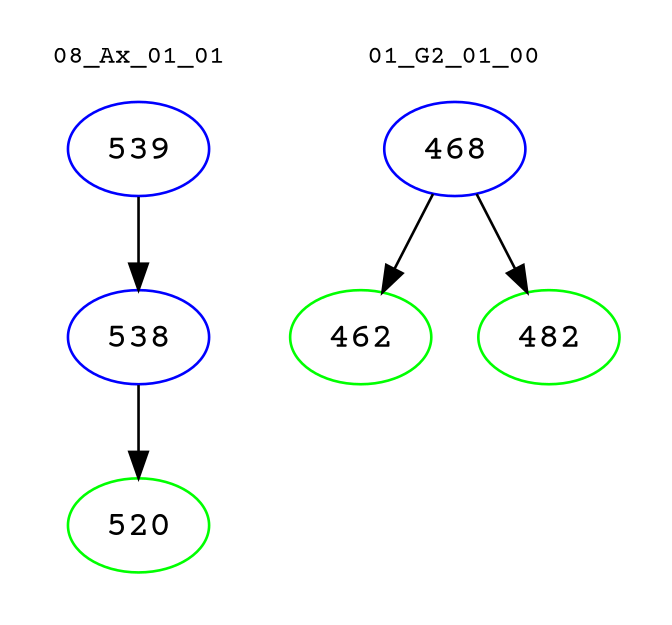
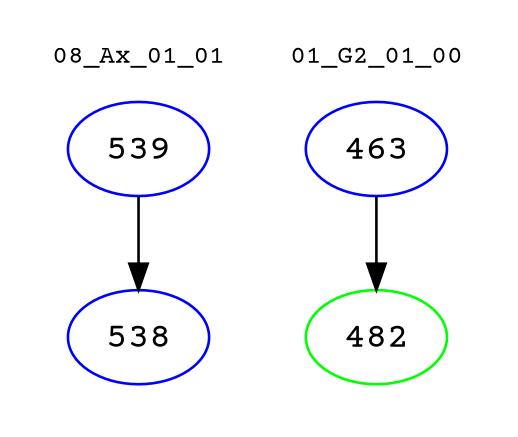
(455, 149) -> (376, 149)
(361, 337) -> none
(139, 525) -> none
